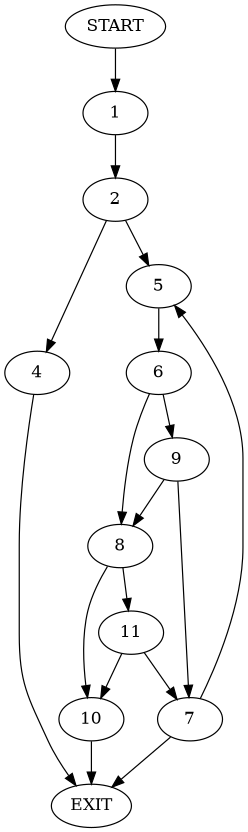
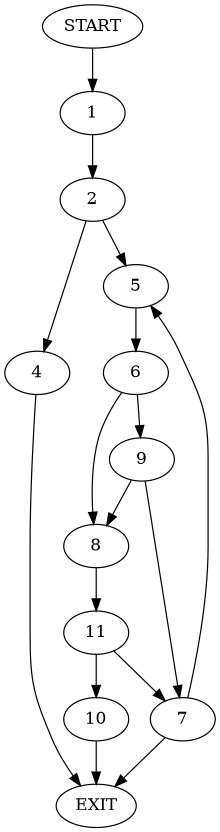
(85, 624) -> none
